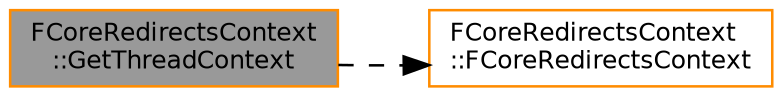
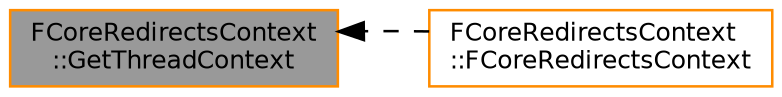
(371, 65) -> (397, 31)
